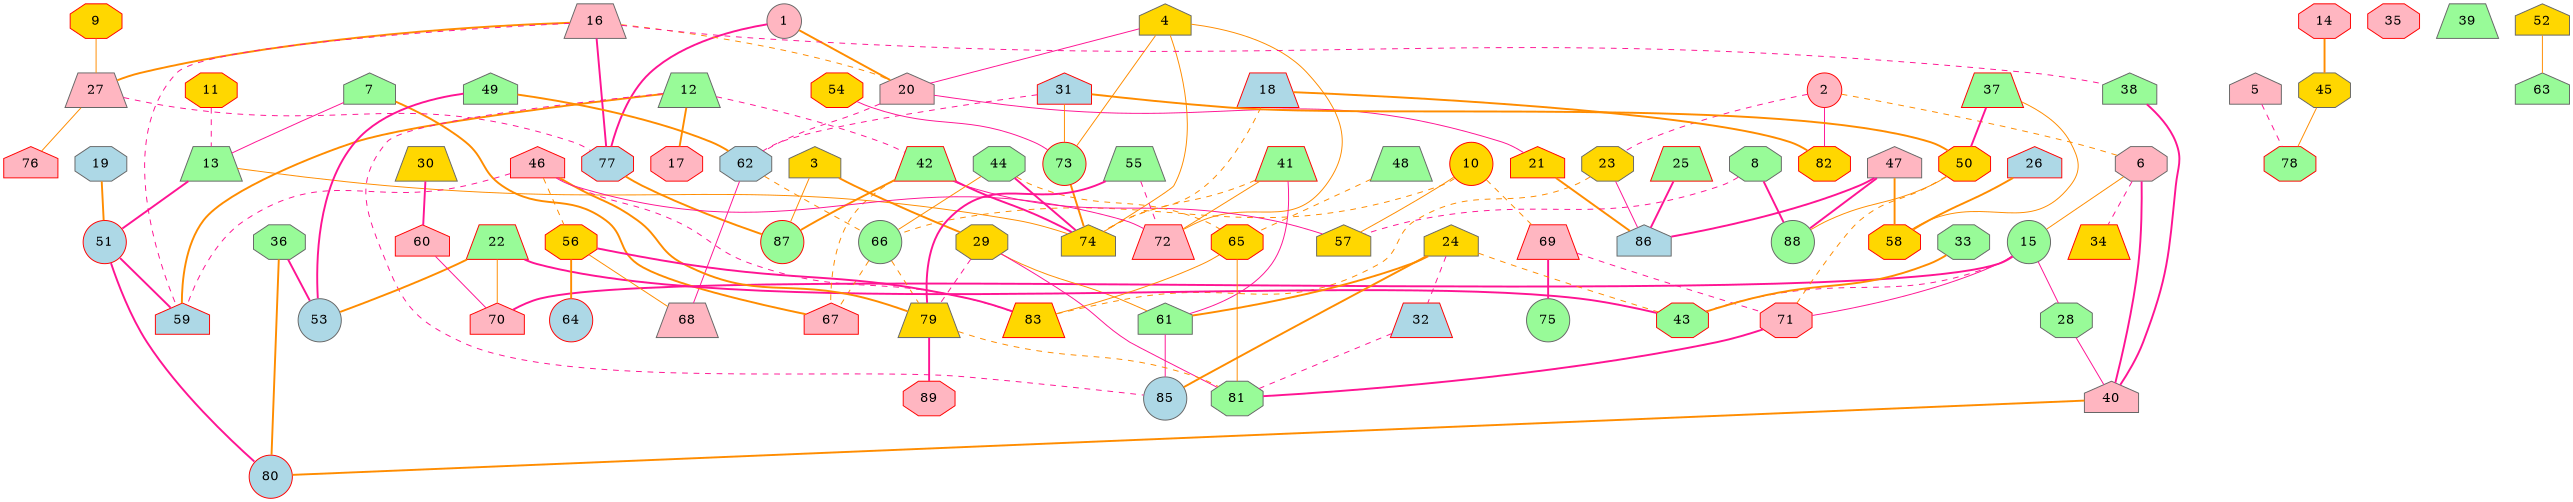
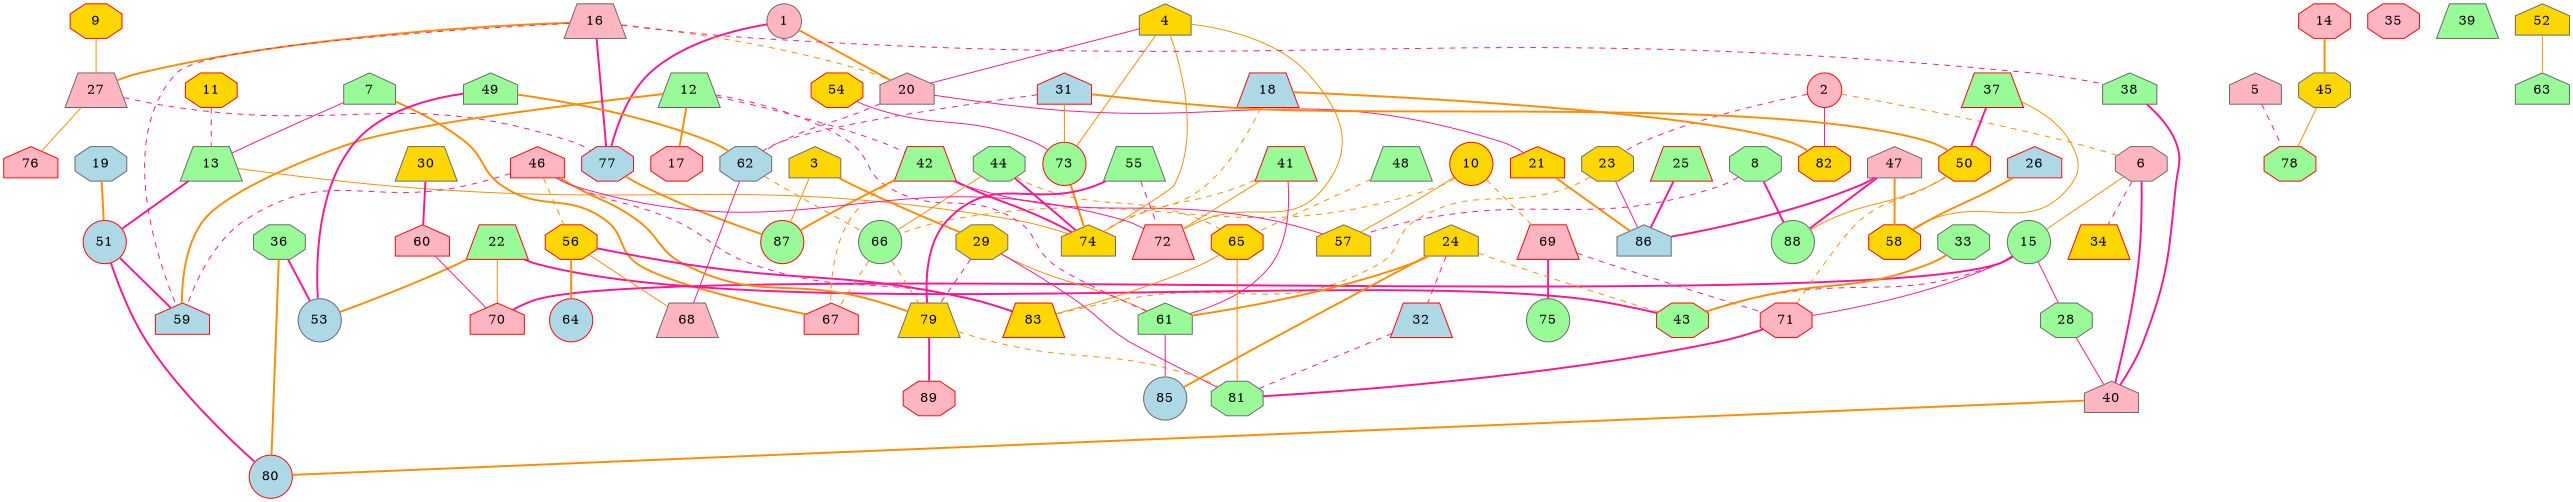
(540, 362) -> (957, 203)
